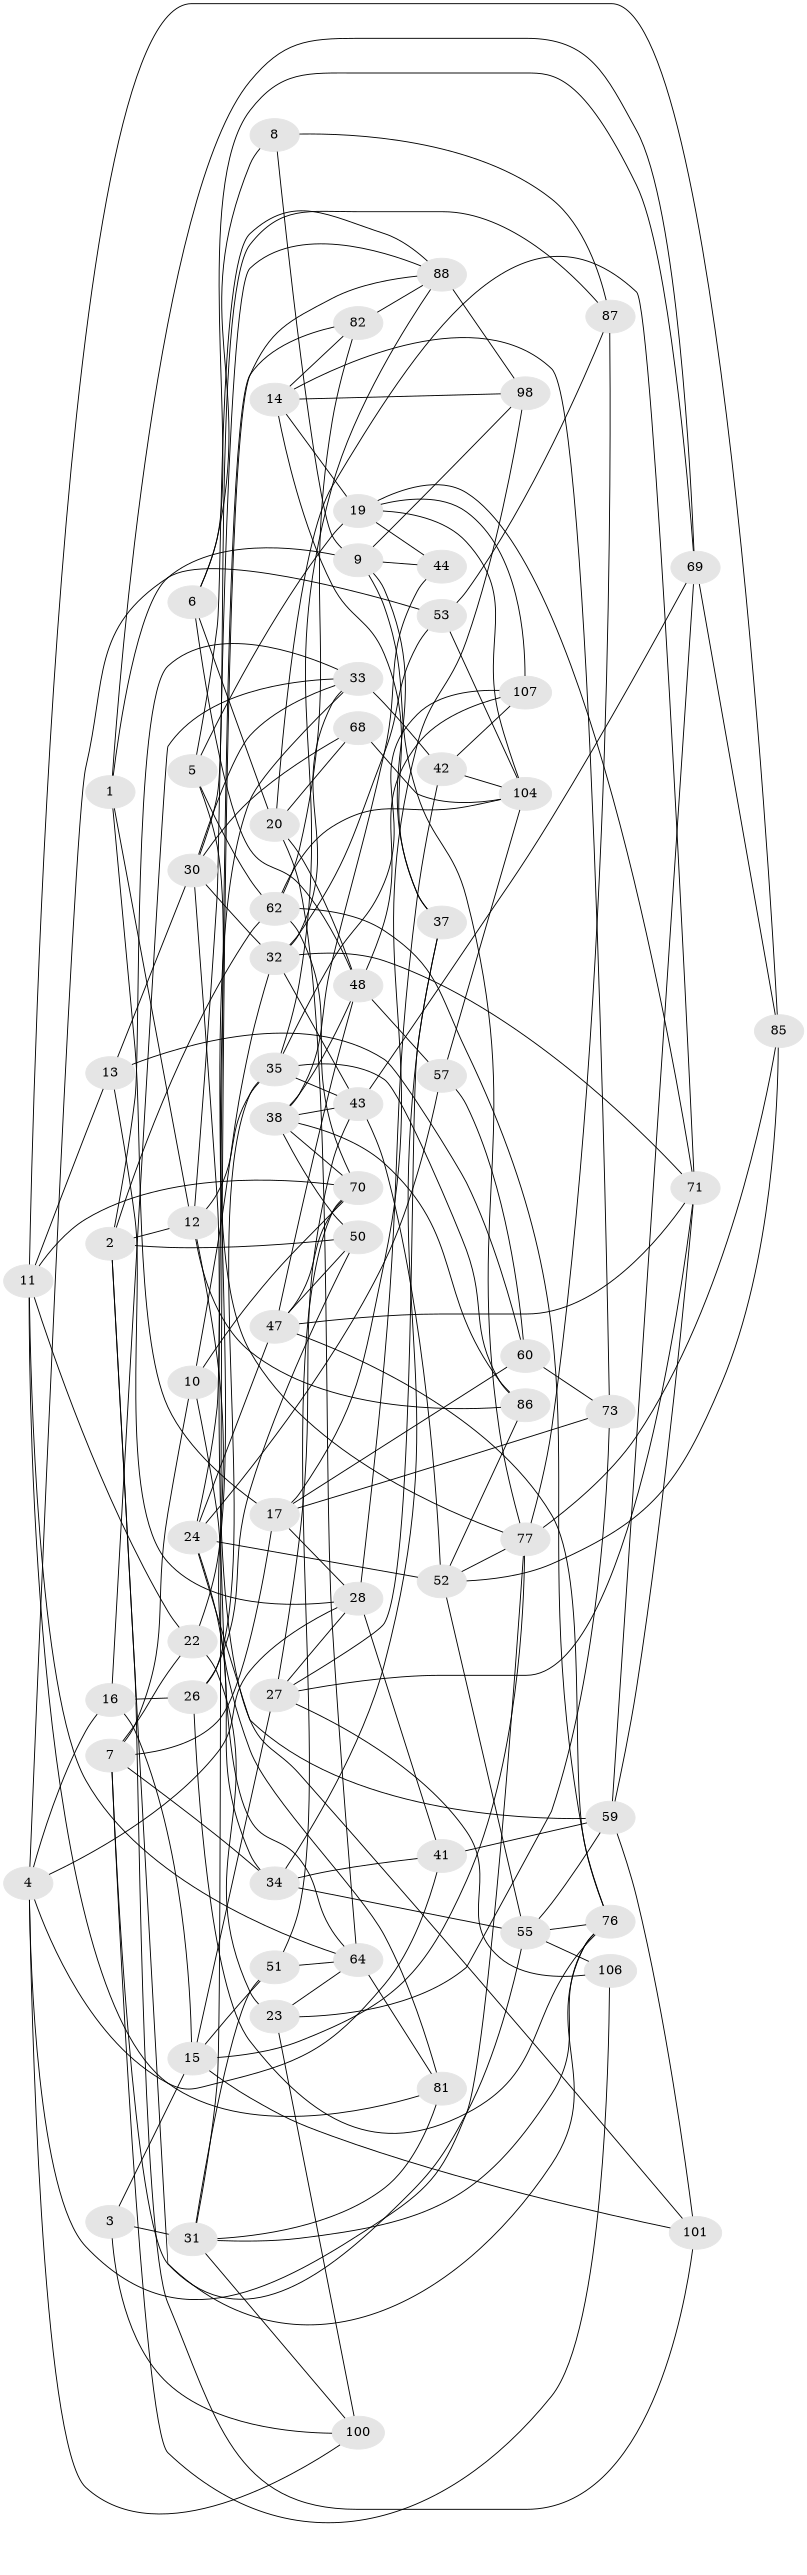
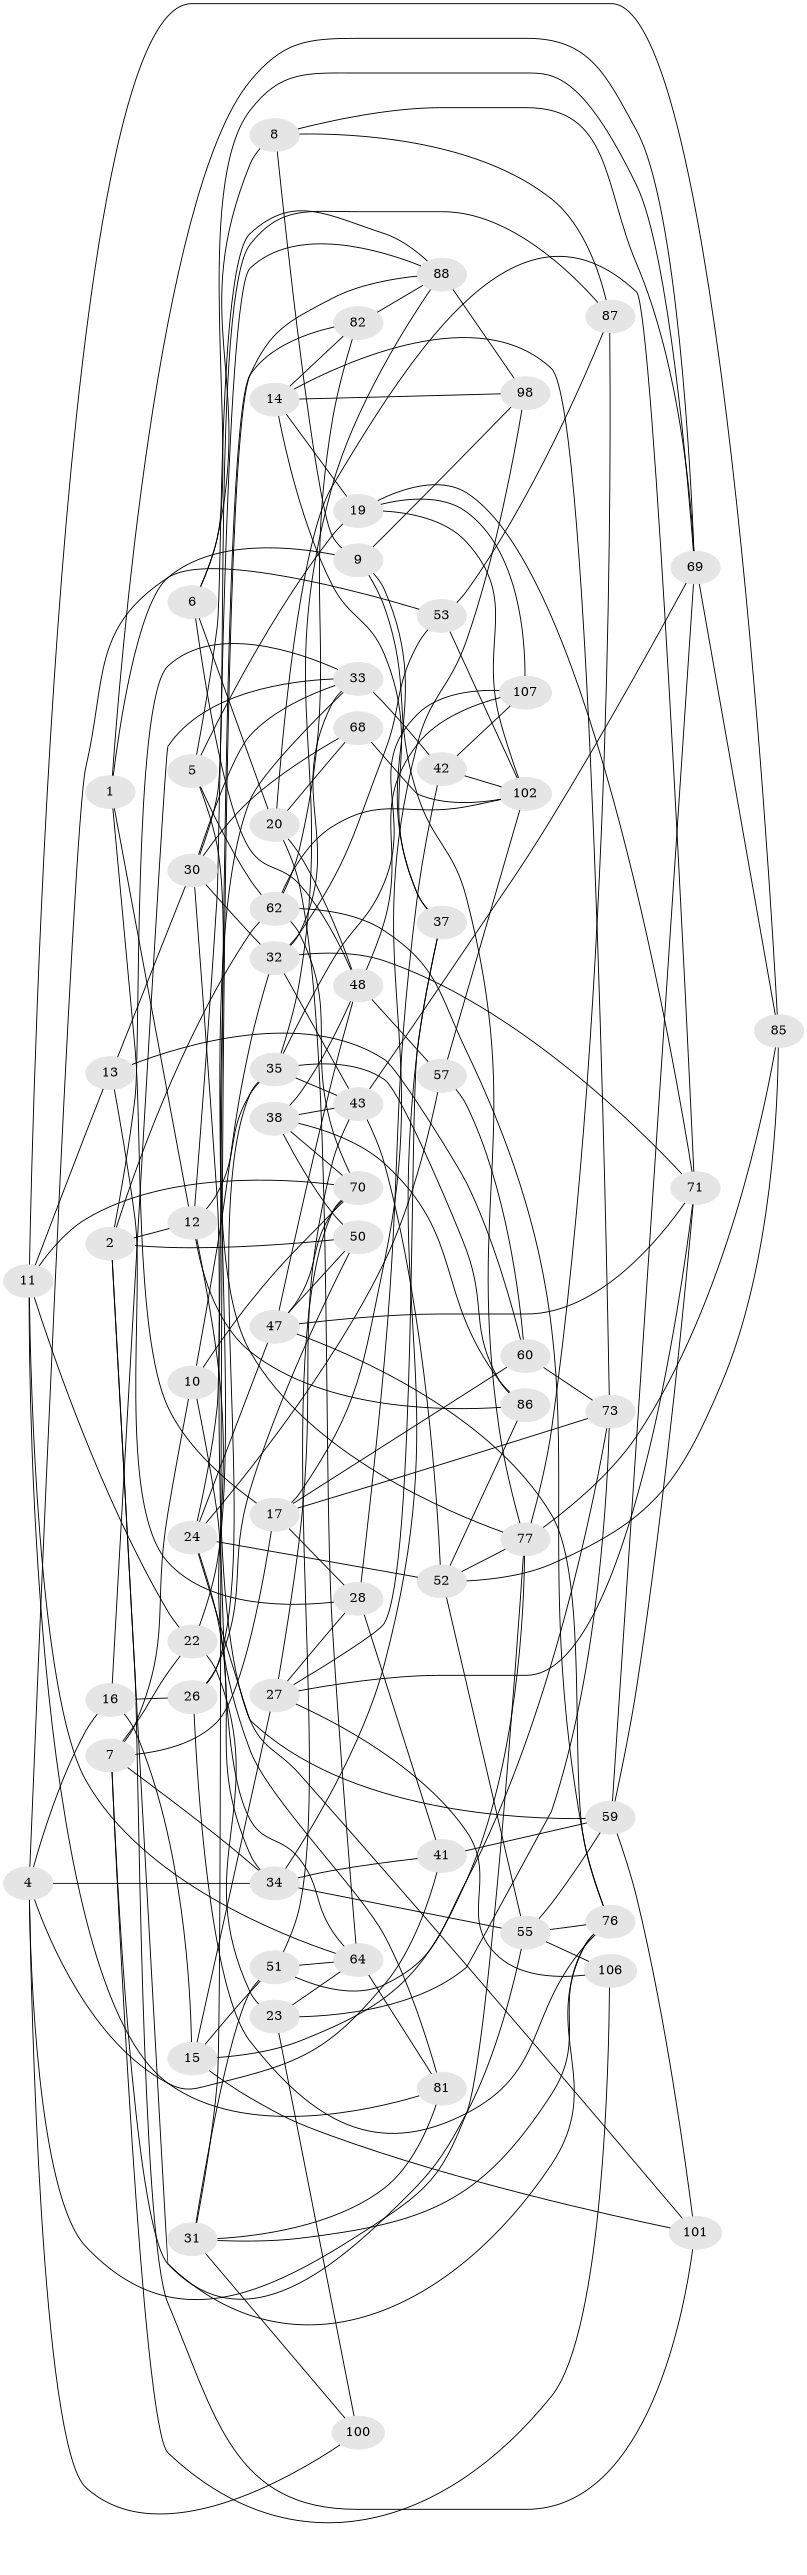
none -> (614, 195)
(442, 567) -> none
(525, 794) -> (525, 794)
(214, 1757) -> (156, 1883)
none -> (516, 1768)
(110, 2222) -> none
